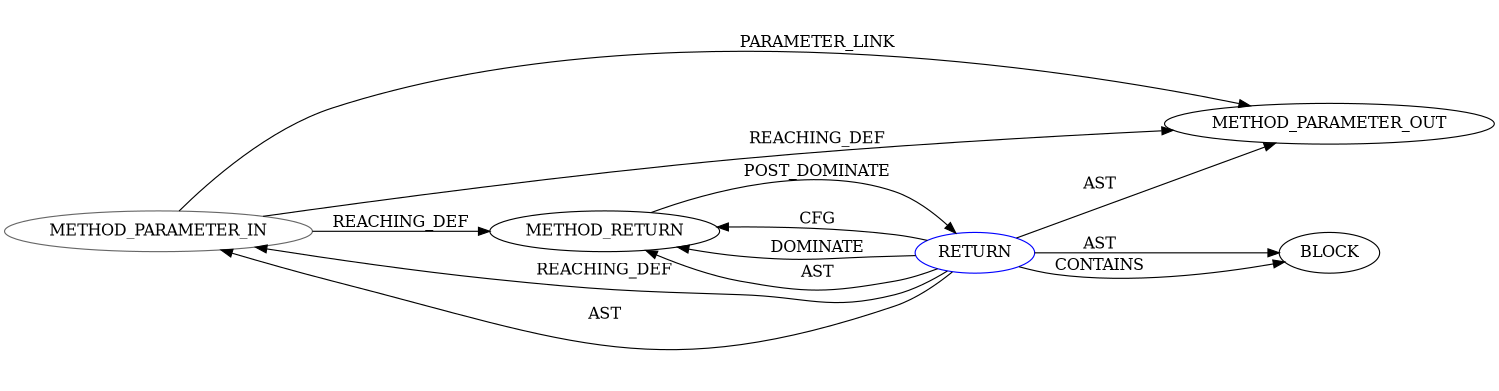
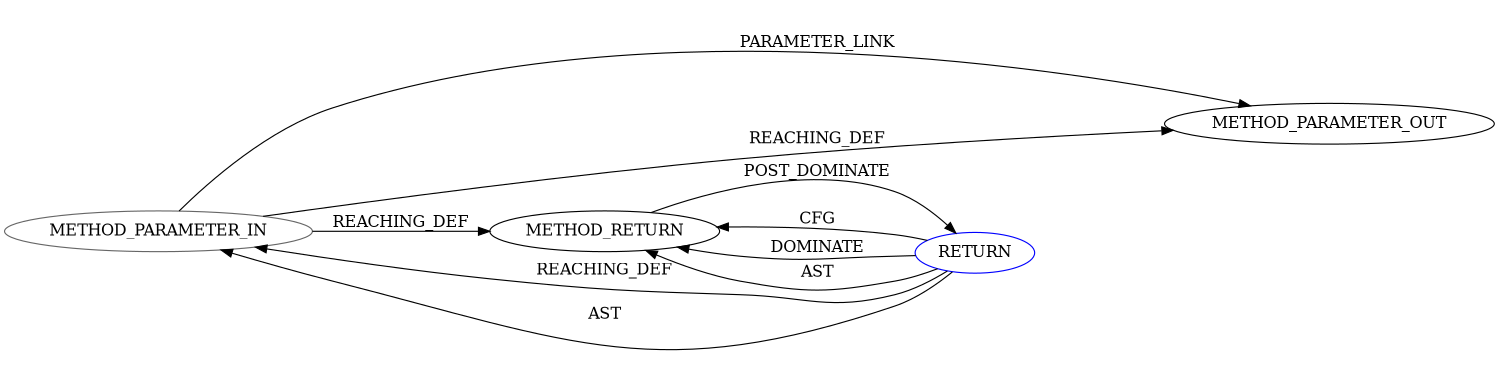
(1141, 193) -> none
(1329, 253) -> none
